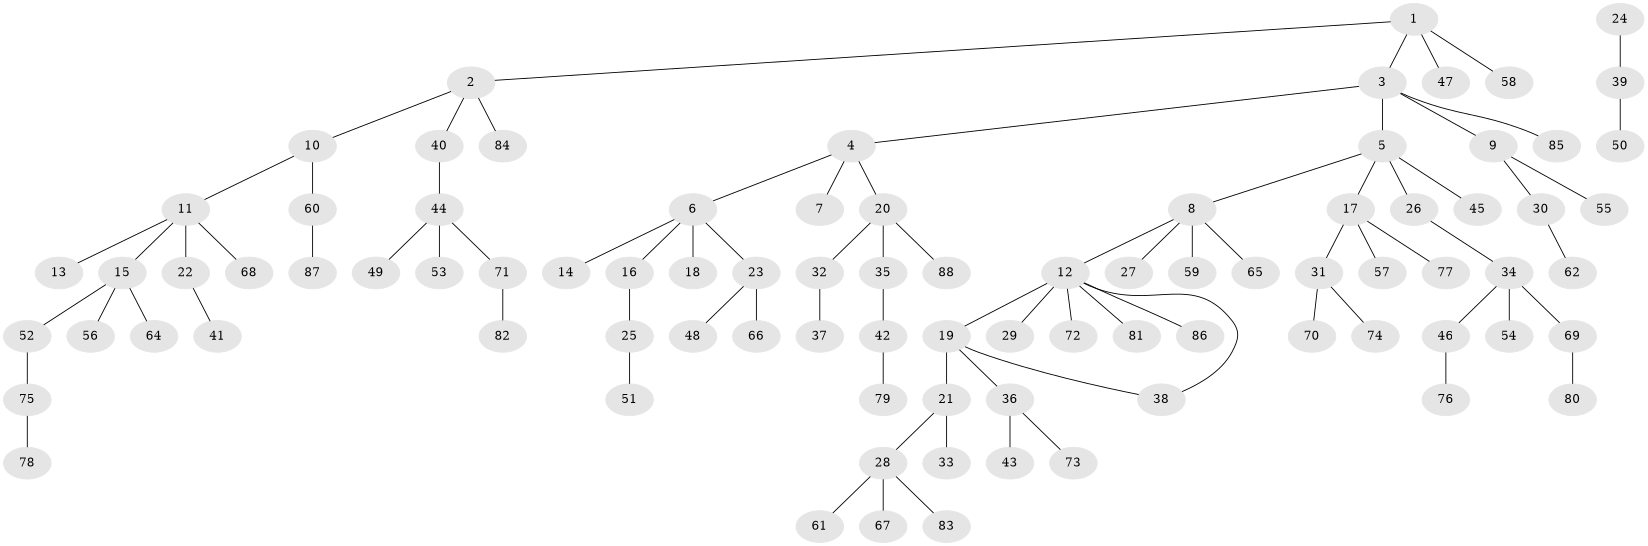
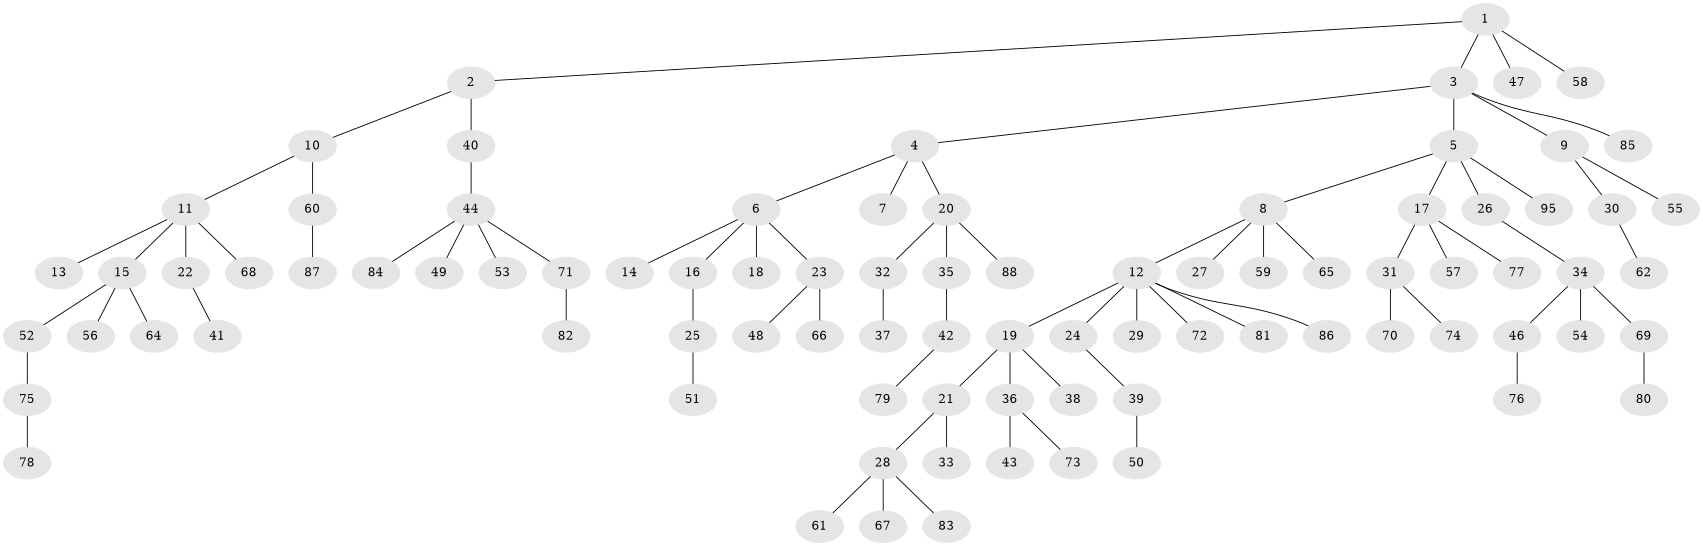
(487, 115) -> (423, 241)
(1478, 210) -> (1549, 210)
(1209, 302) -> (1105, 305)
